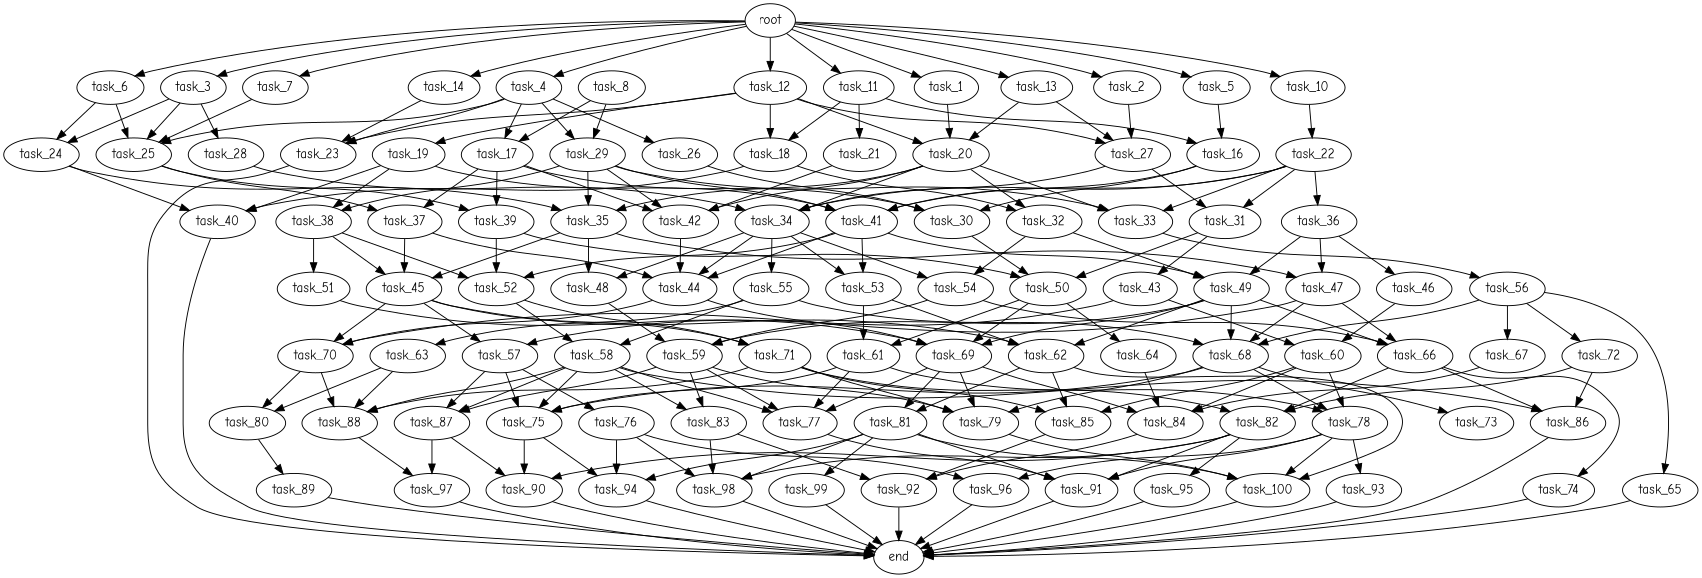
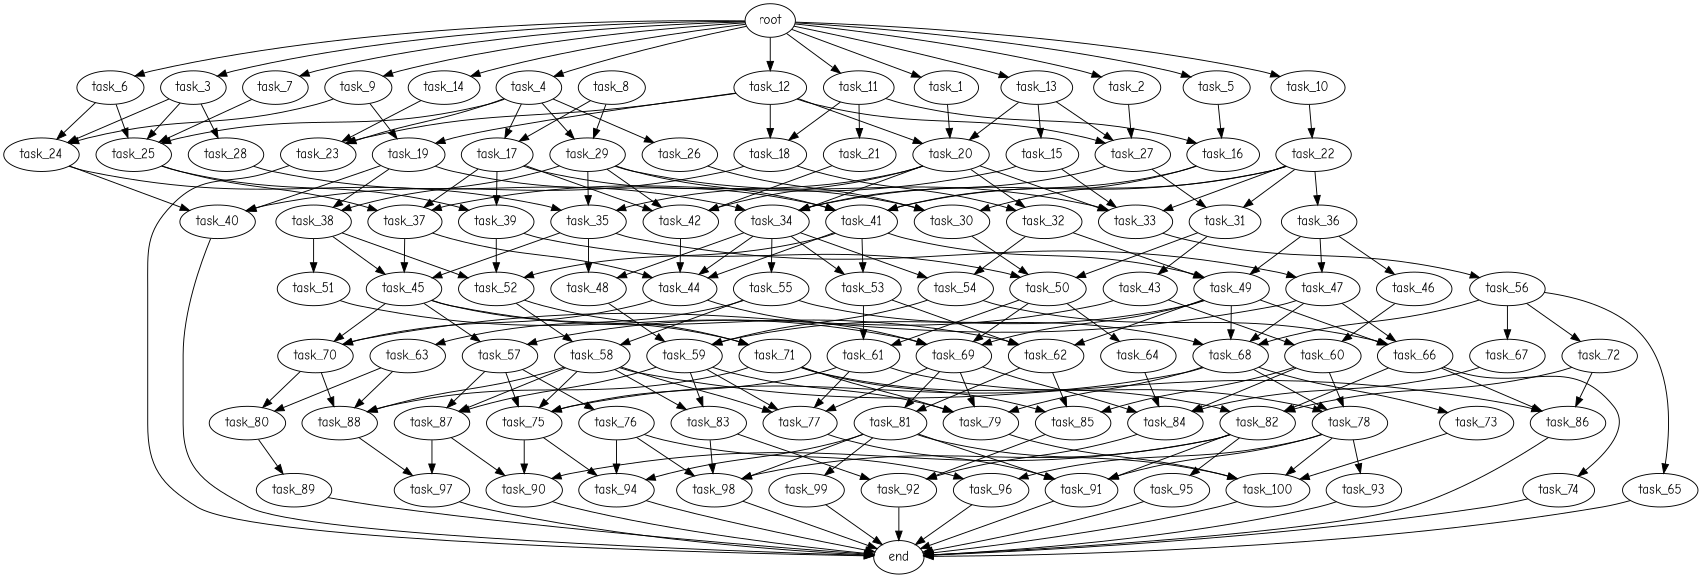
none -> (358, 88)
none -> (1042, 155)
(1399, 410) -> (1378, 455)
